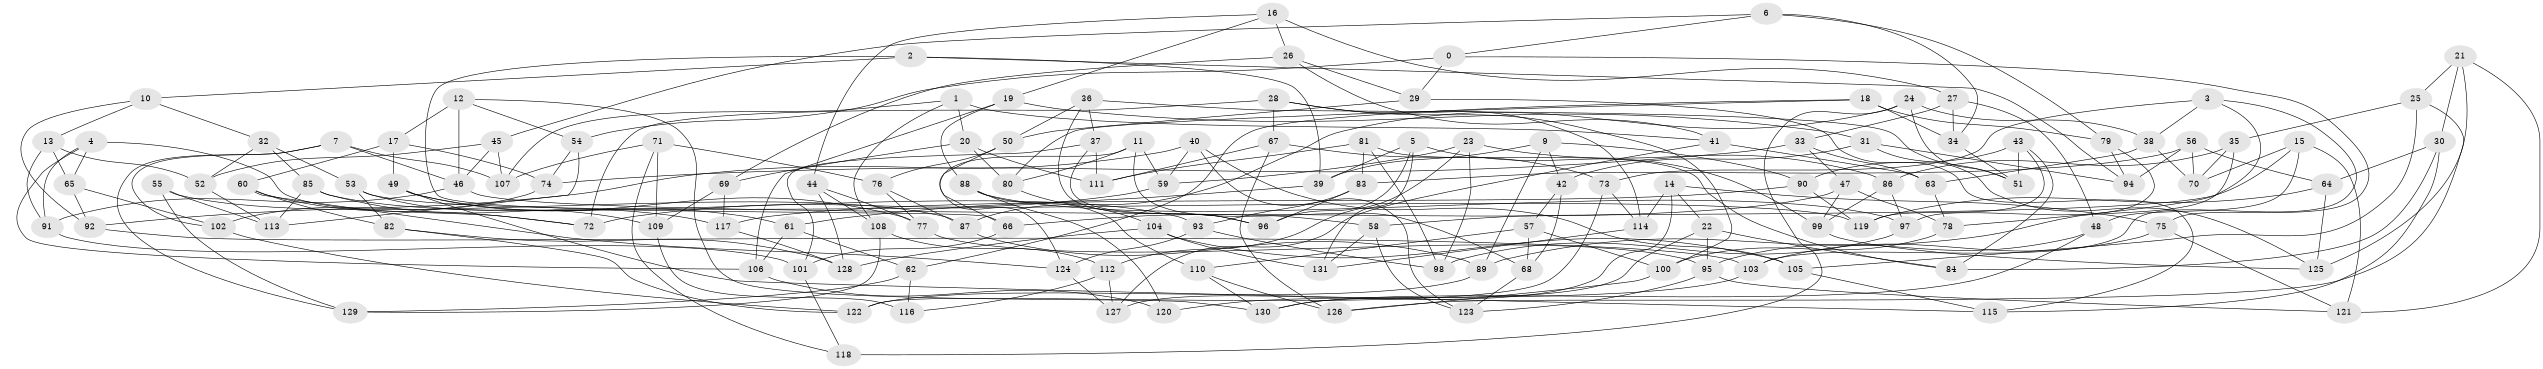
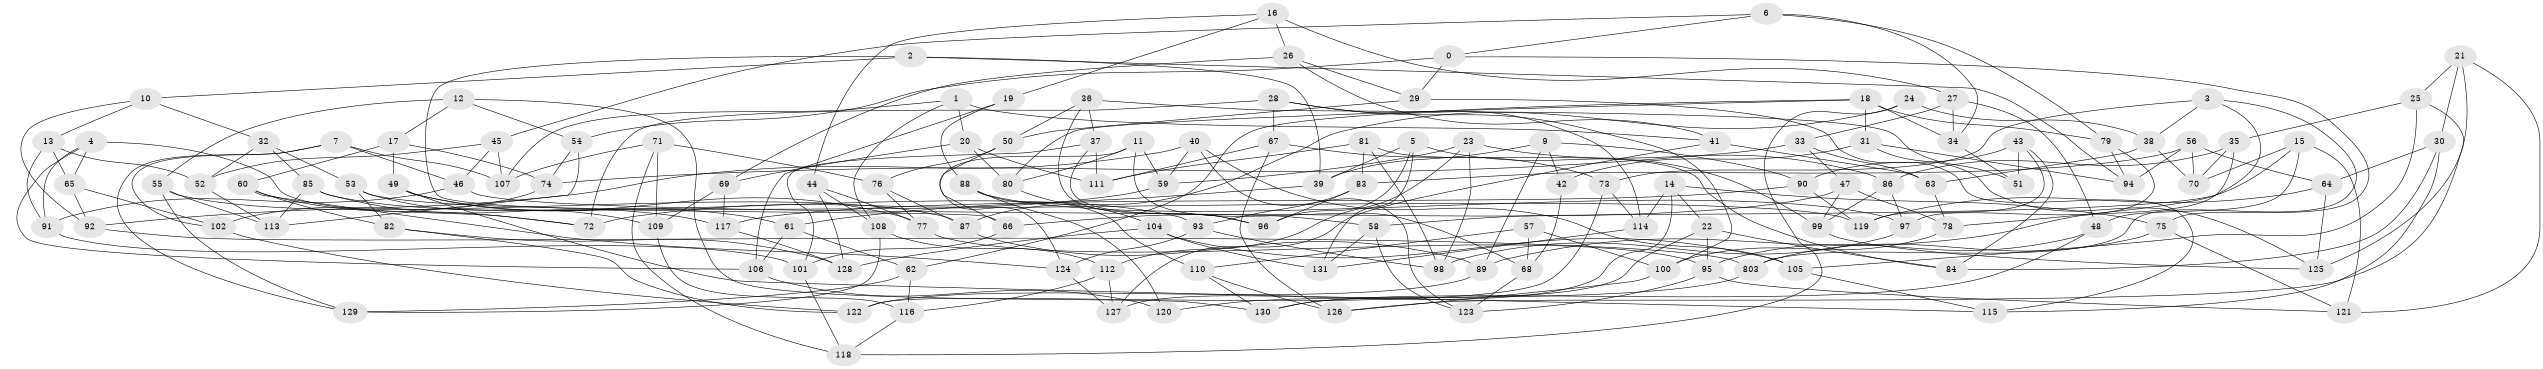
(1376, 120) -> (1866, 120)
(459, 142) -> (298, 115)
(1927, 147) -> none
(1544, 208) -> none
(1751, 270) -> (1751, 270)
none -> (876, 334)
